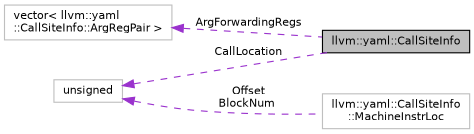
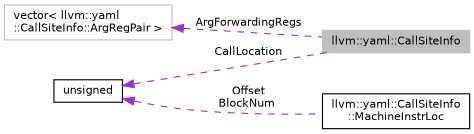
(396, 42) -> (396, 42)
(88, 91) -> (88, 91)
(396, 111) -> (396, 111)
